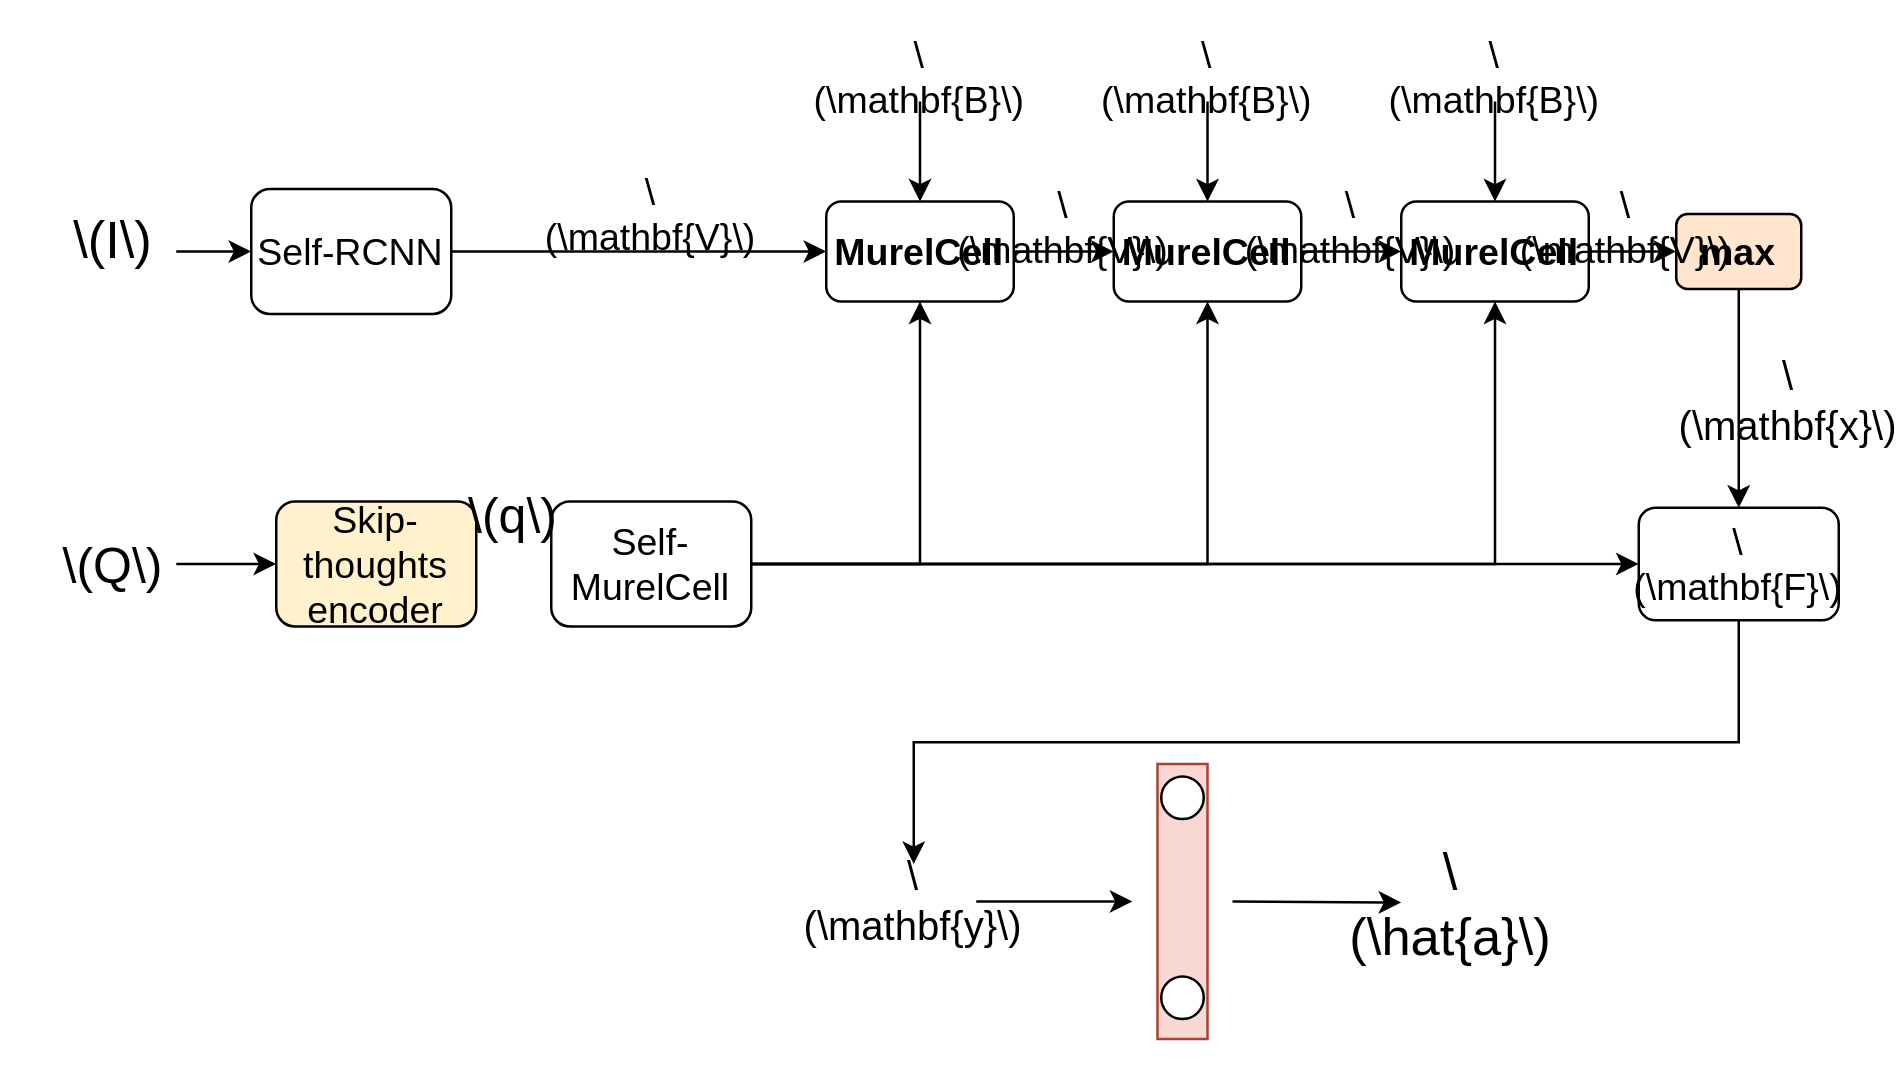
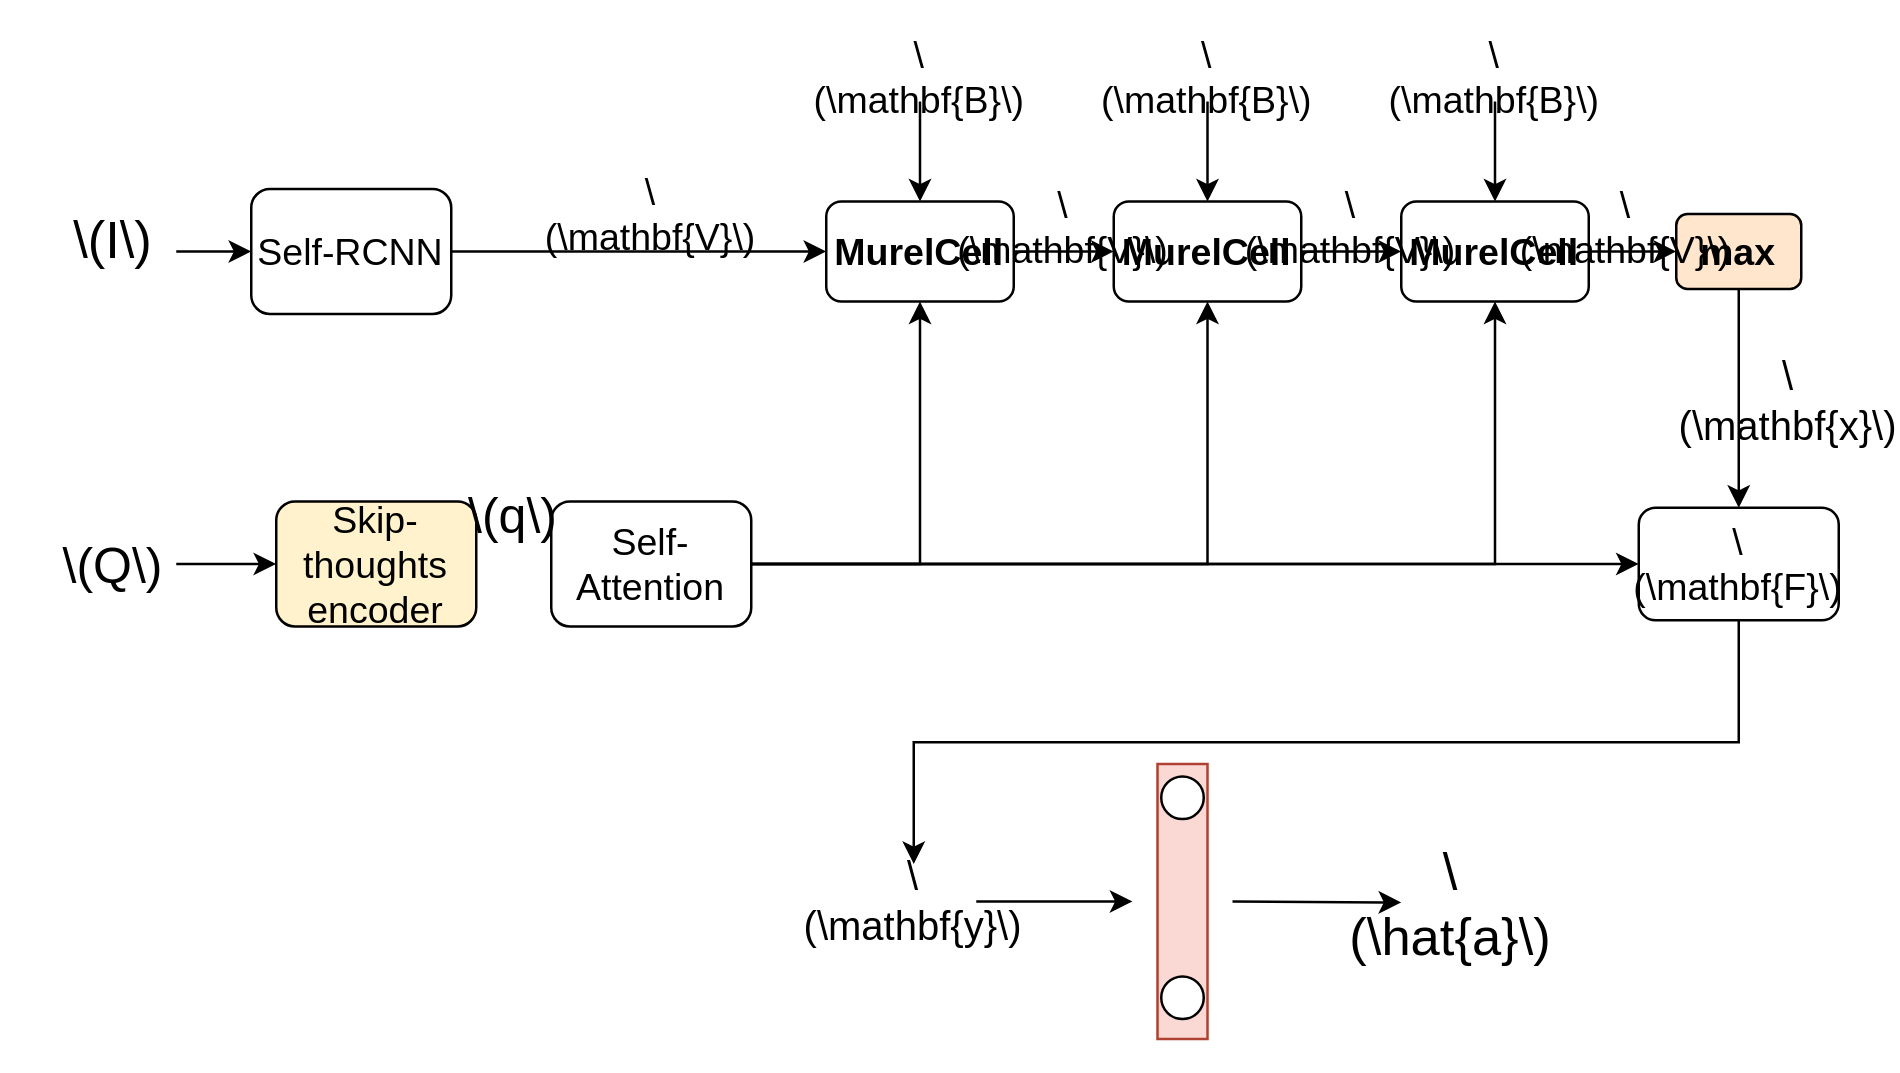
(651, 564) -> (651, 564)
